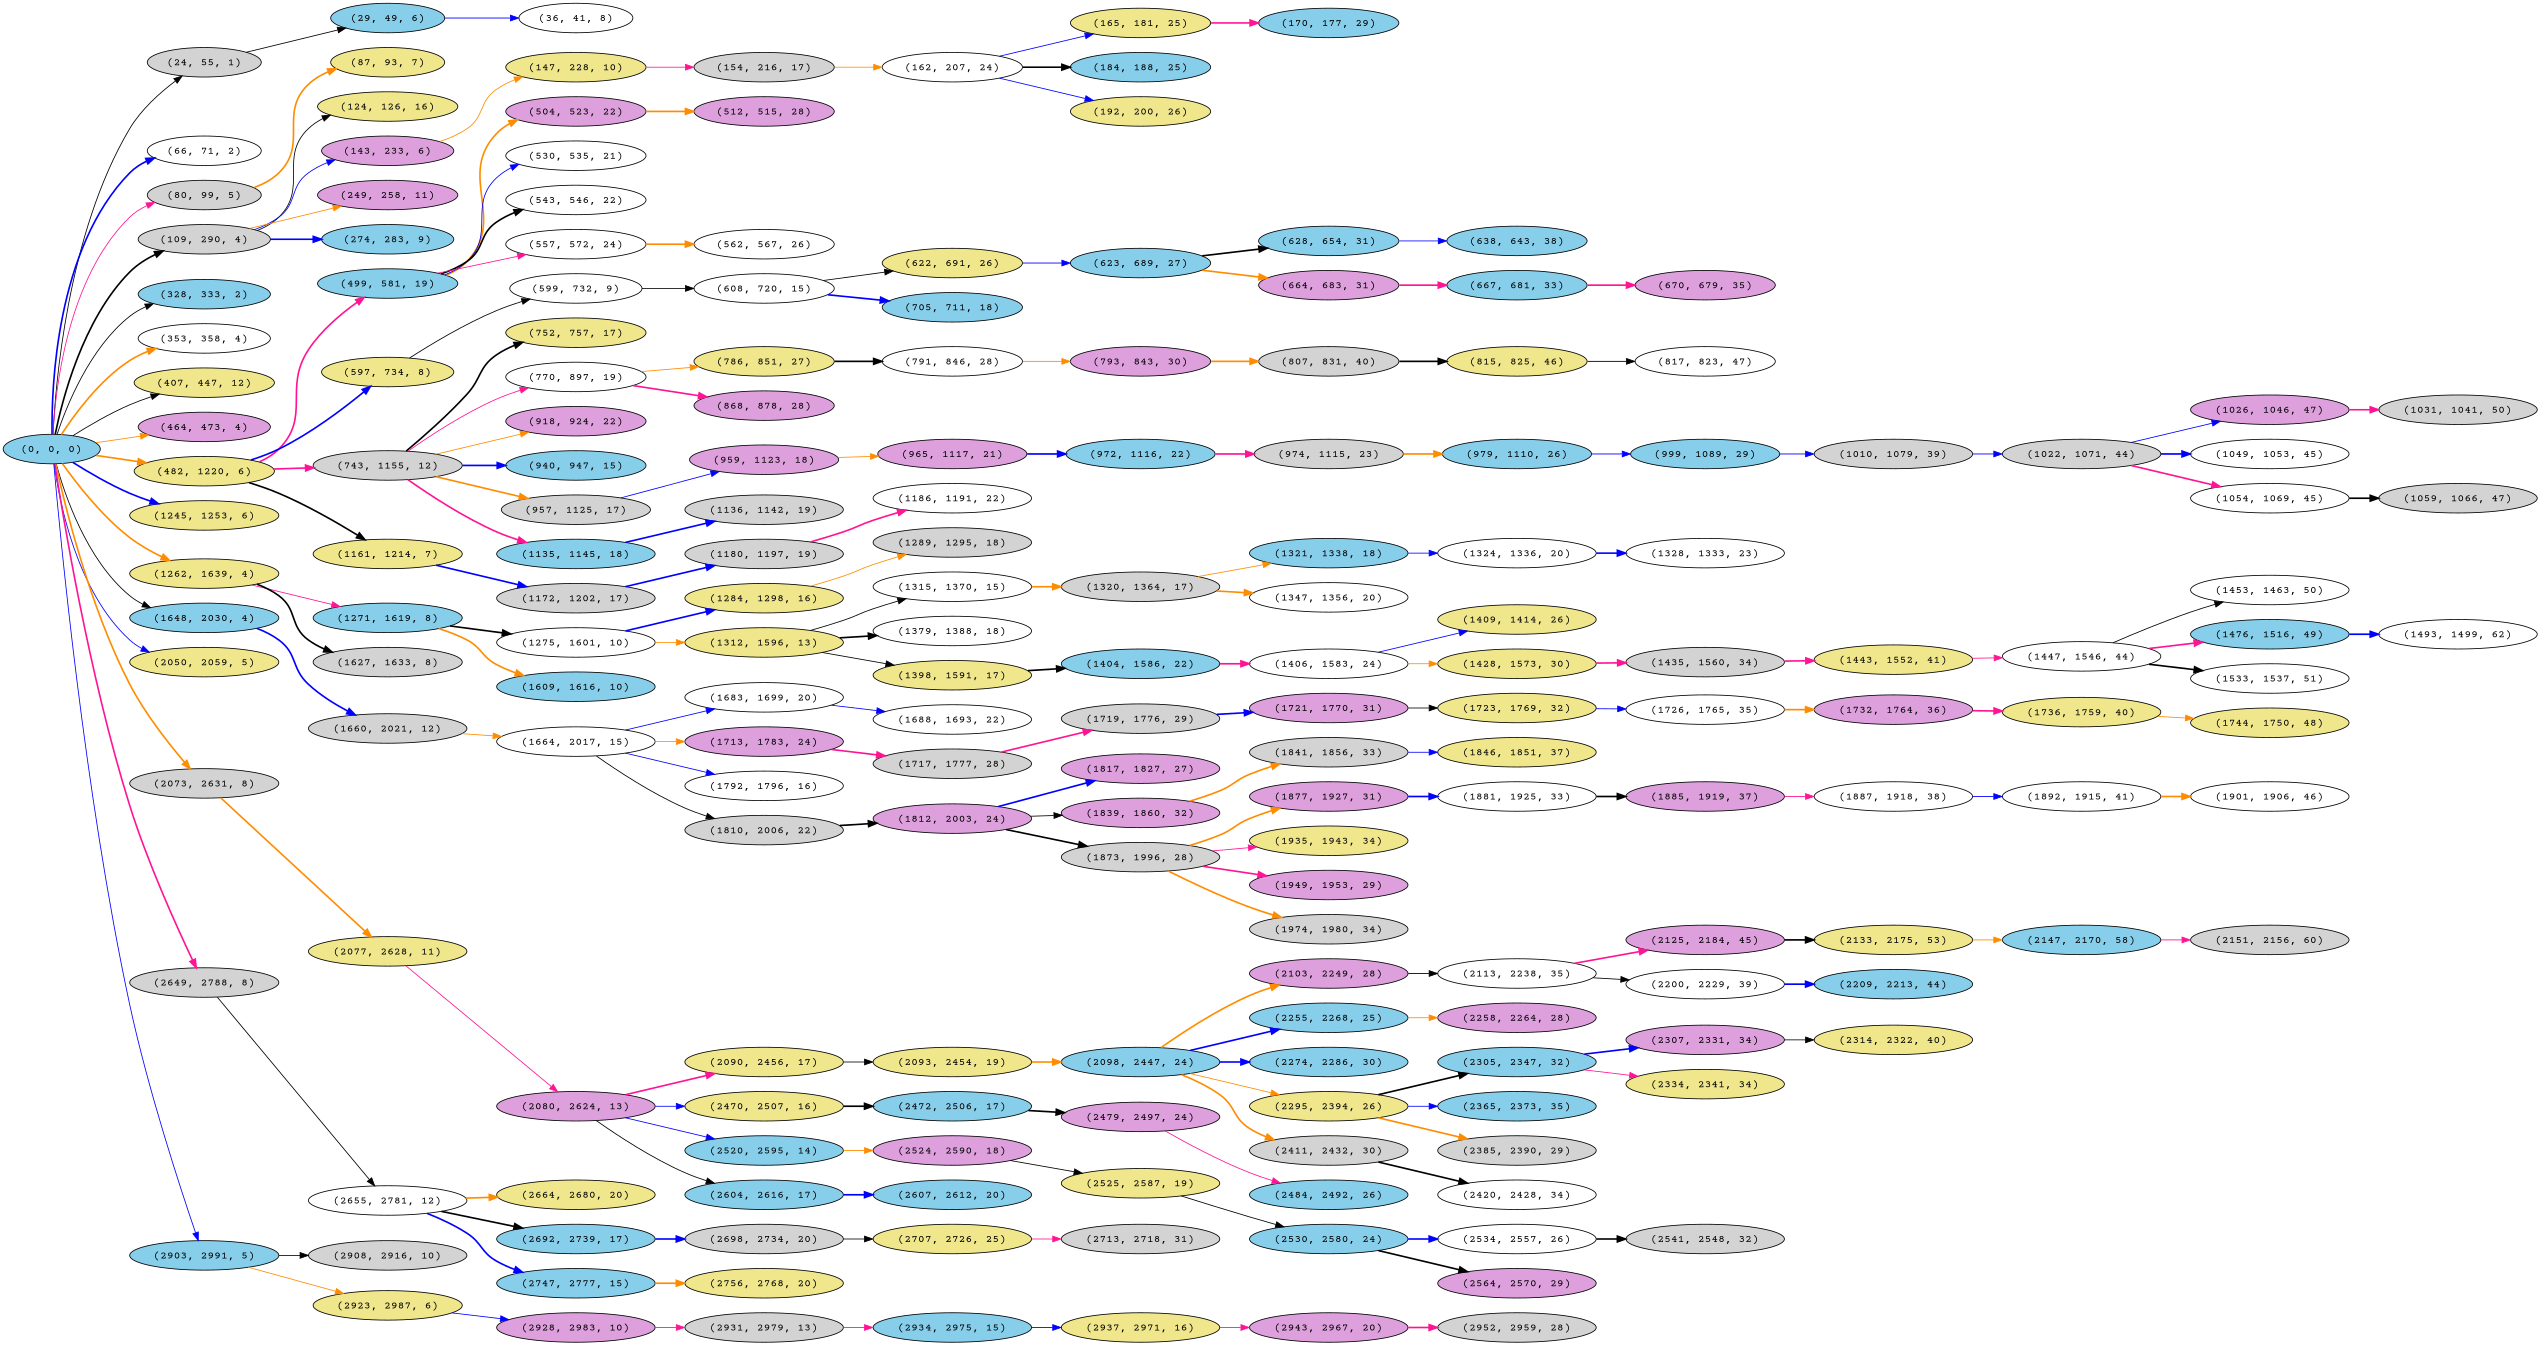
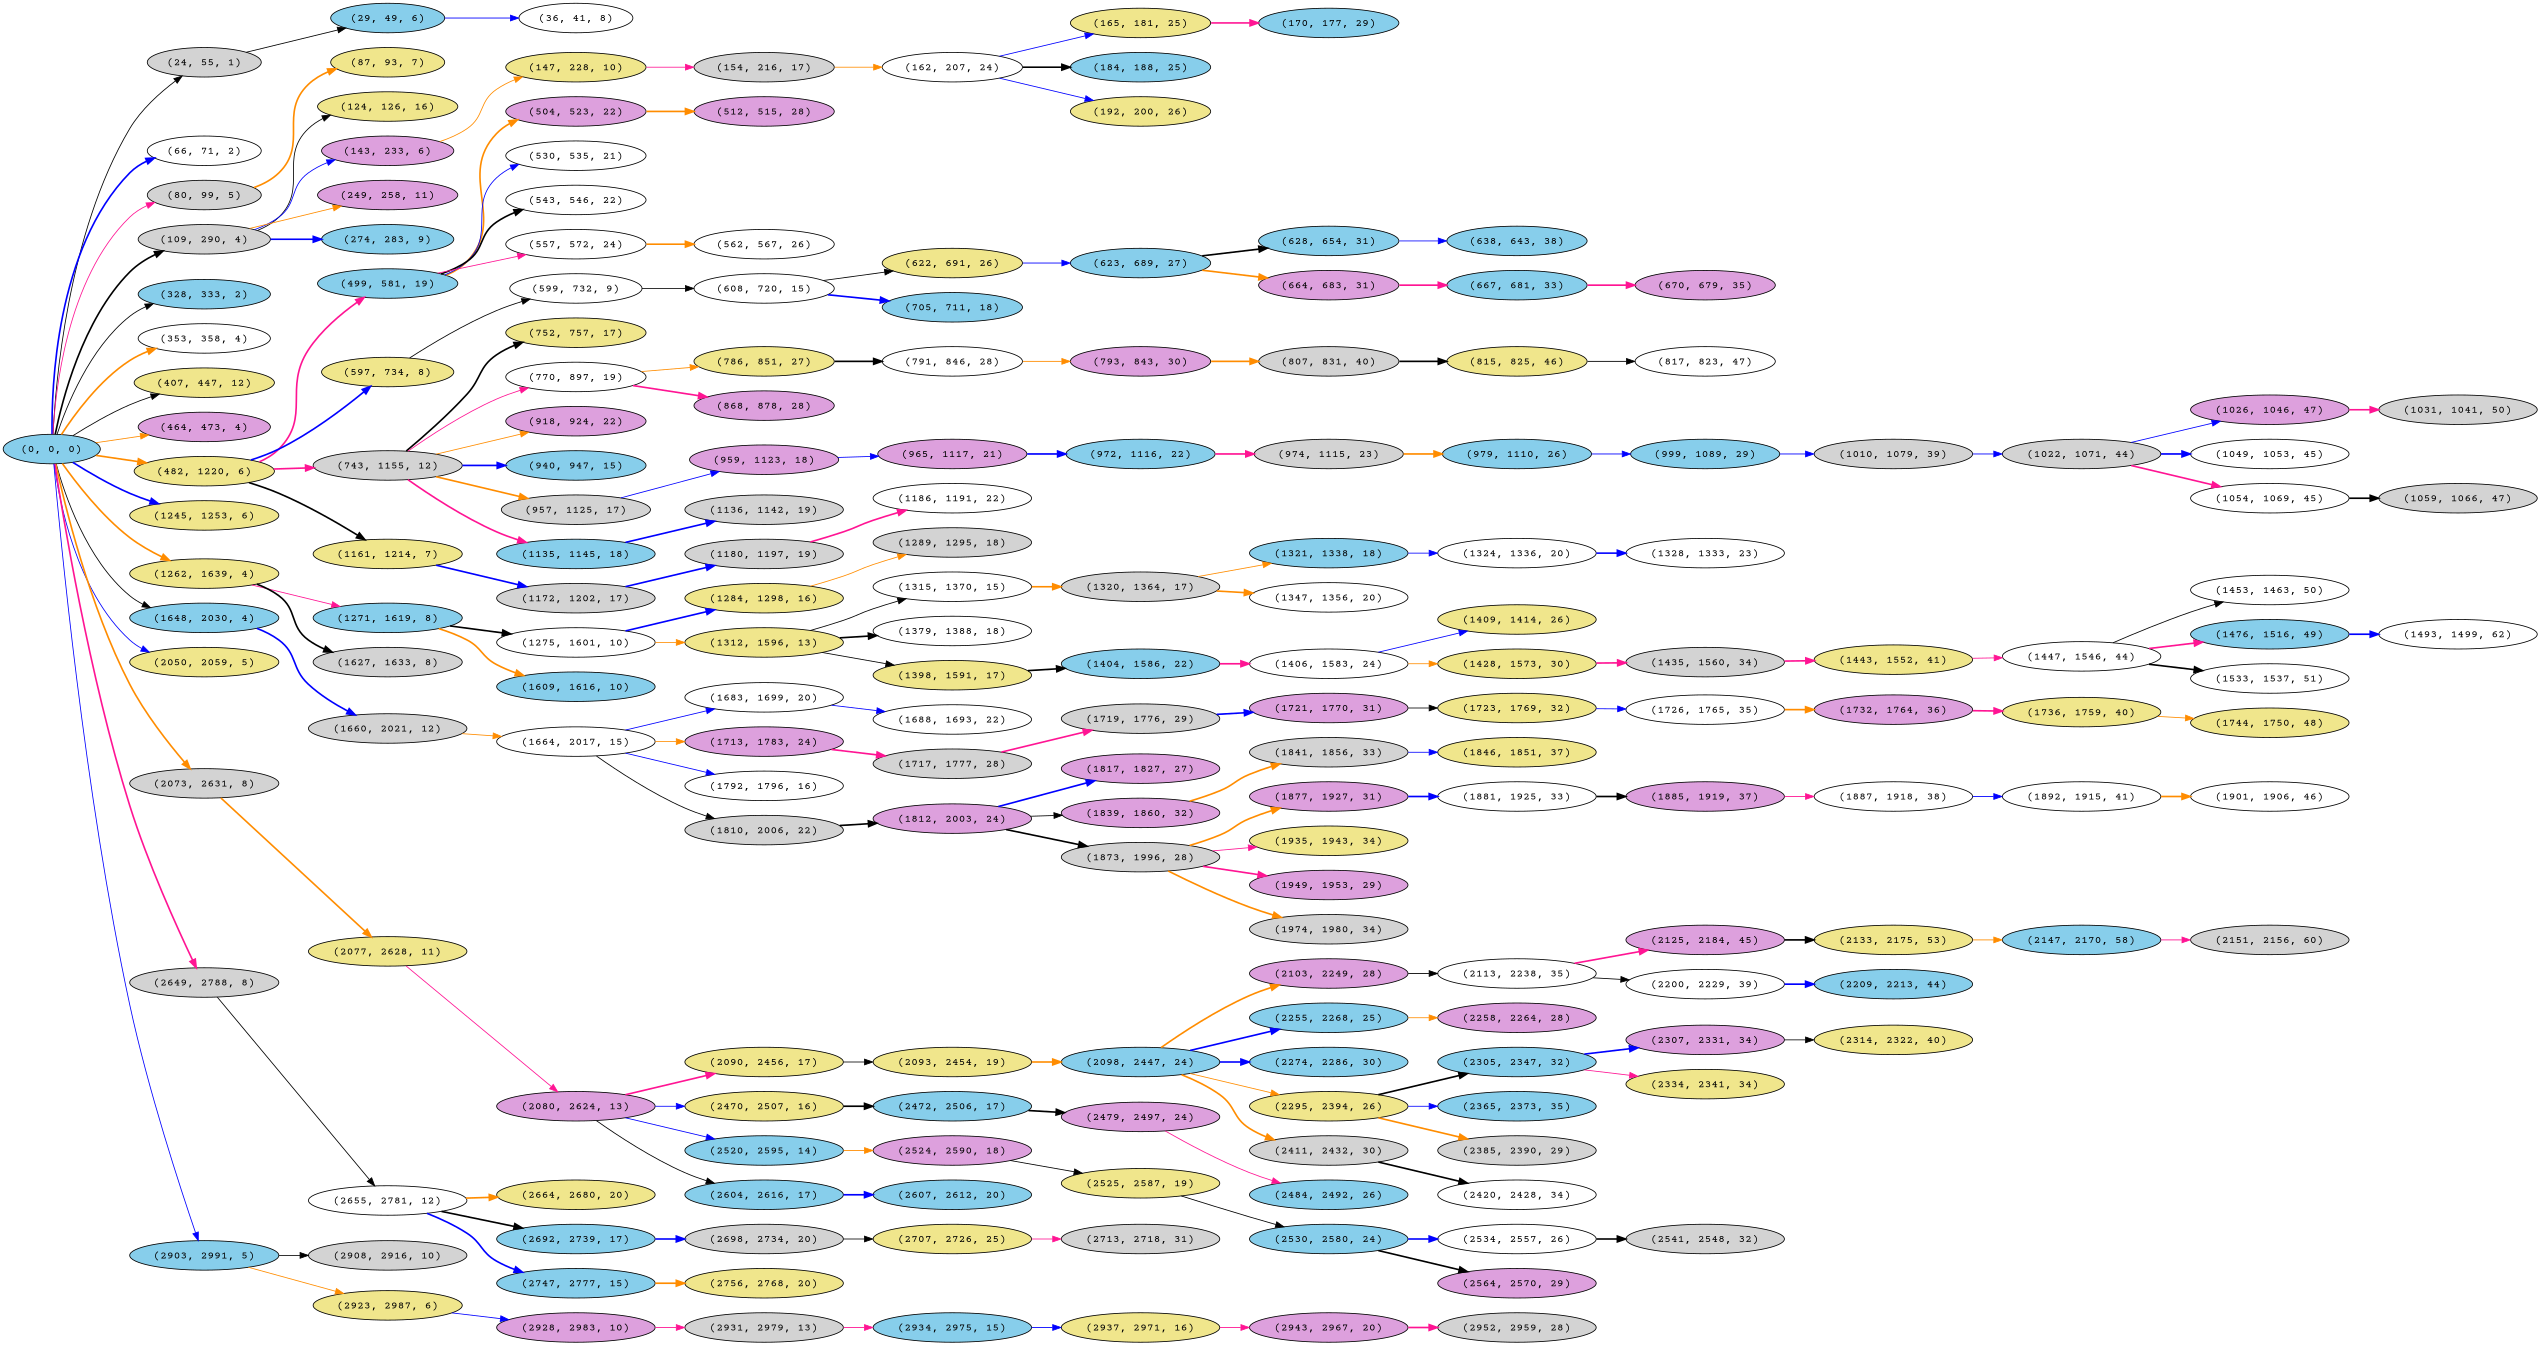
(854, 457) -> (854, 457)
